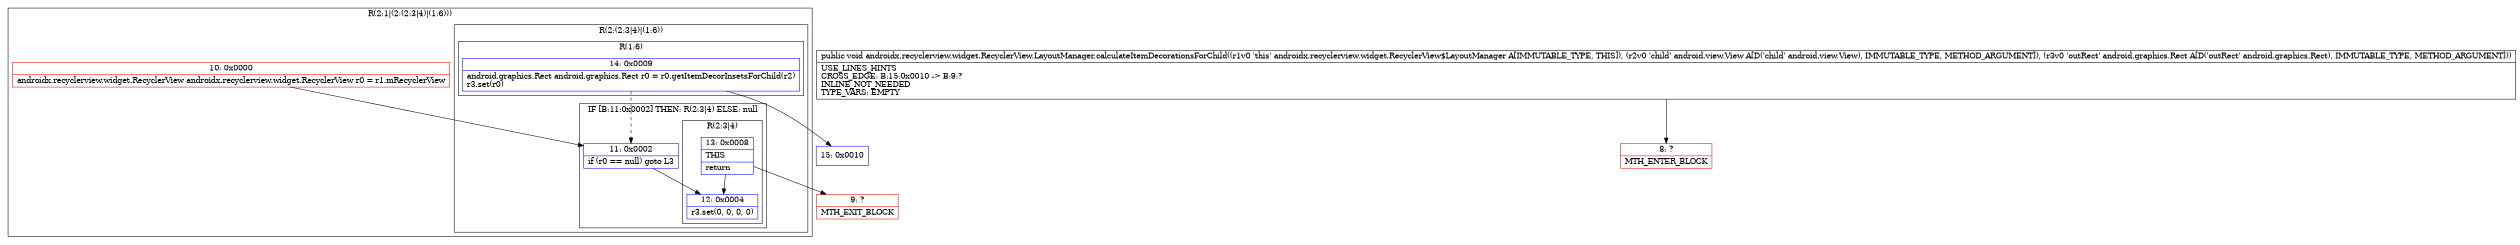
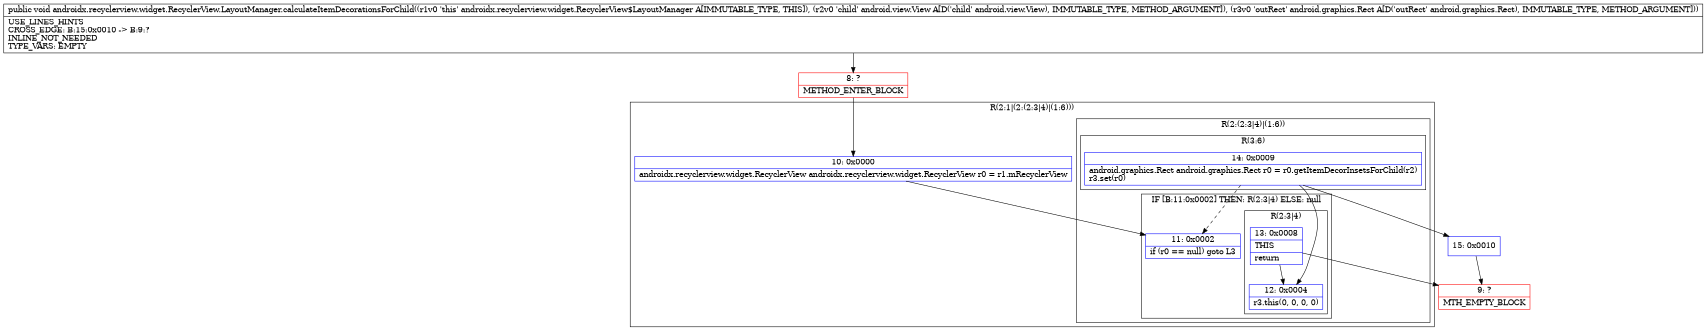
(631, 48) -> (1253, 142)
(231, 75) -> (853, 169)
none -> (853, 124)
(1666, 162) -> (853, 91)
(674, 180) -> (1317, 232)
(722, 213) -> (1286, 303)
(857, 213) -> (1484, 303)
none -> (1478, 268)
